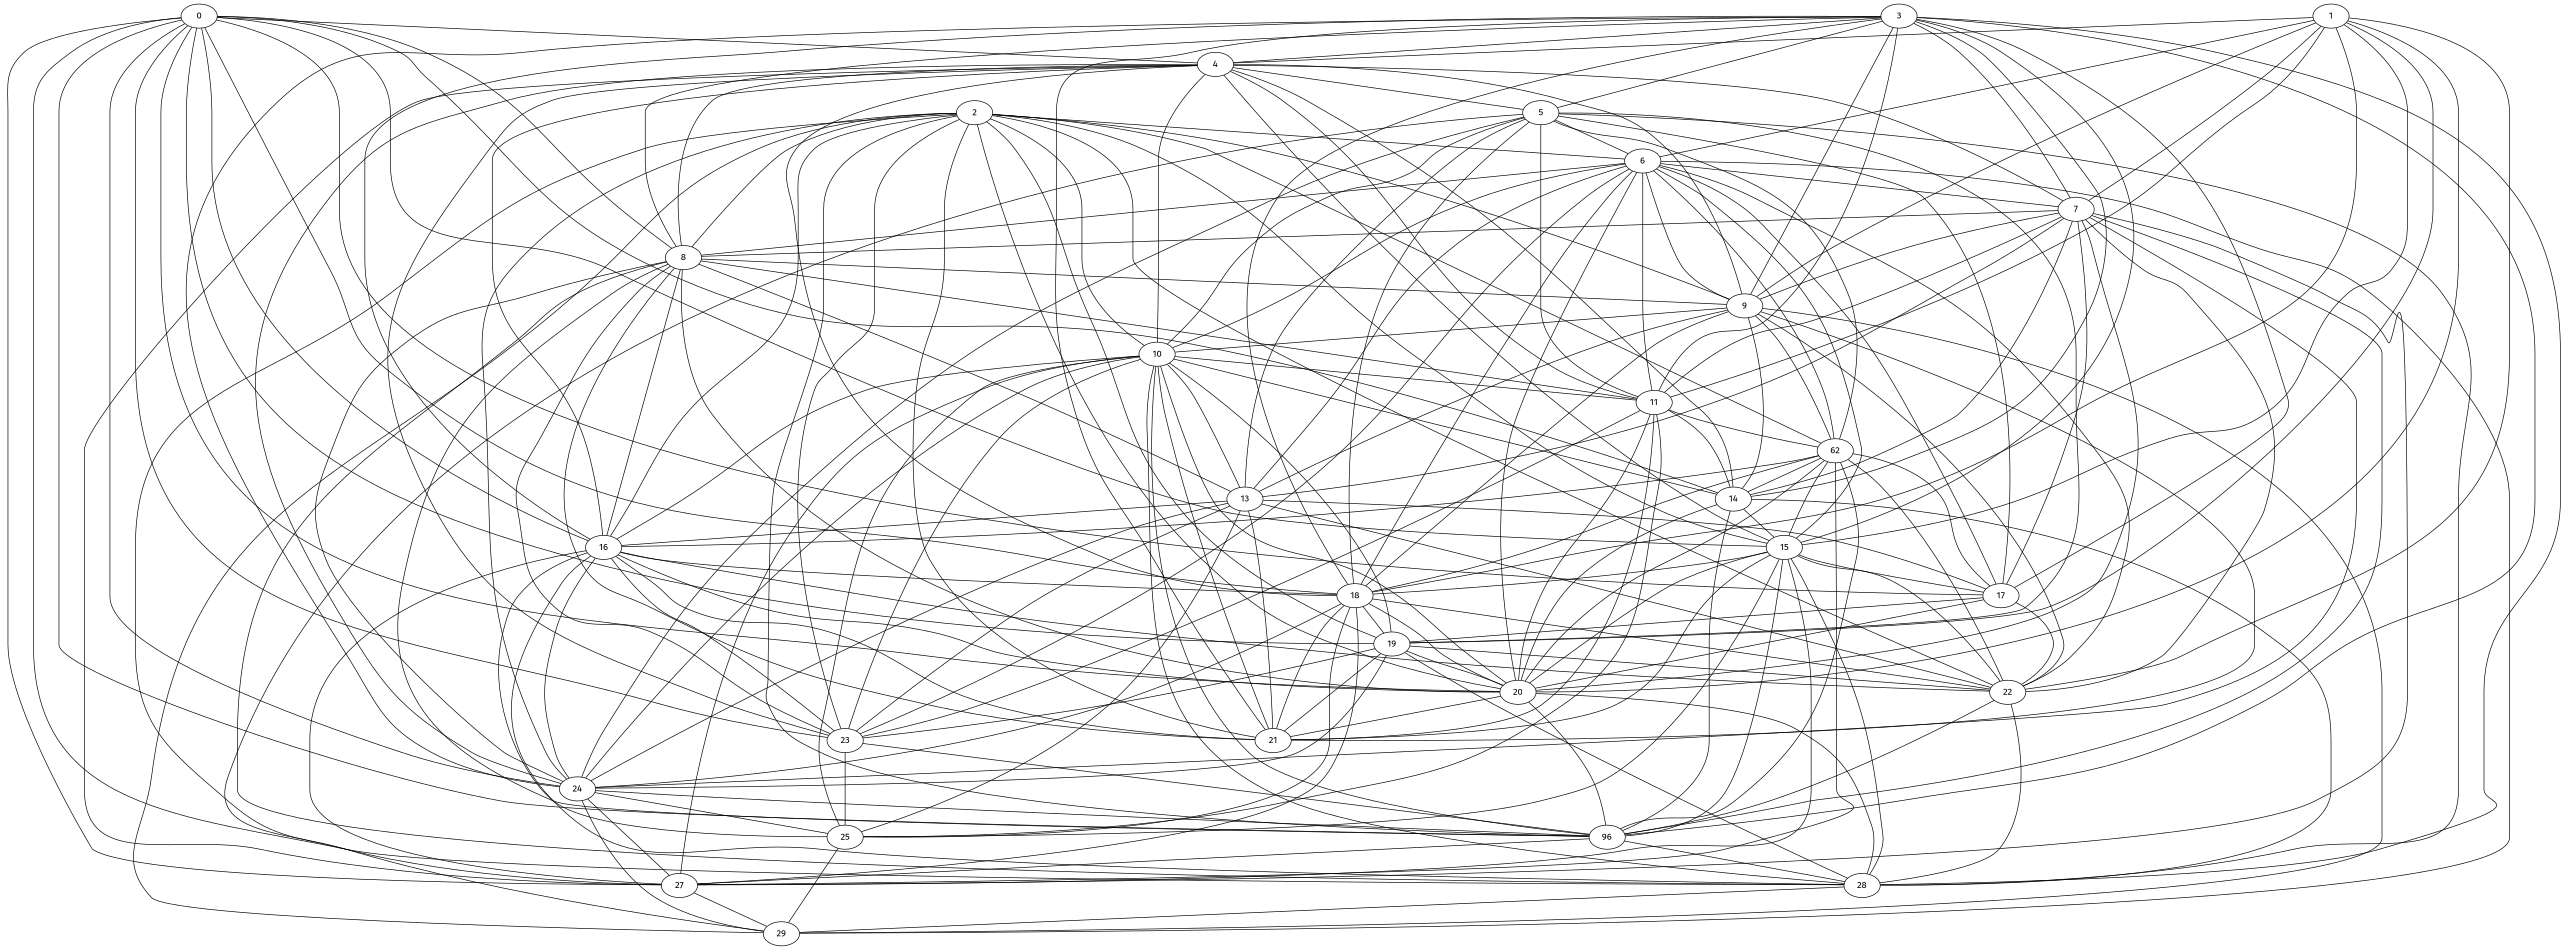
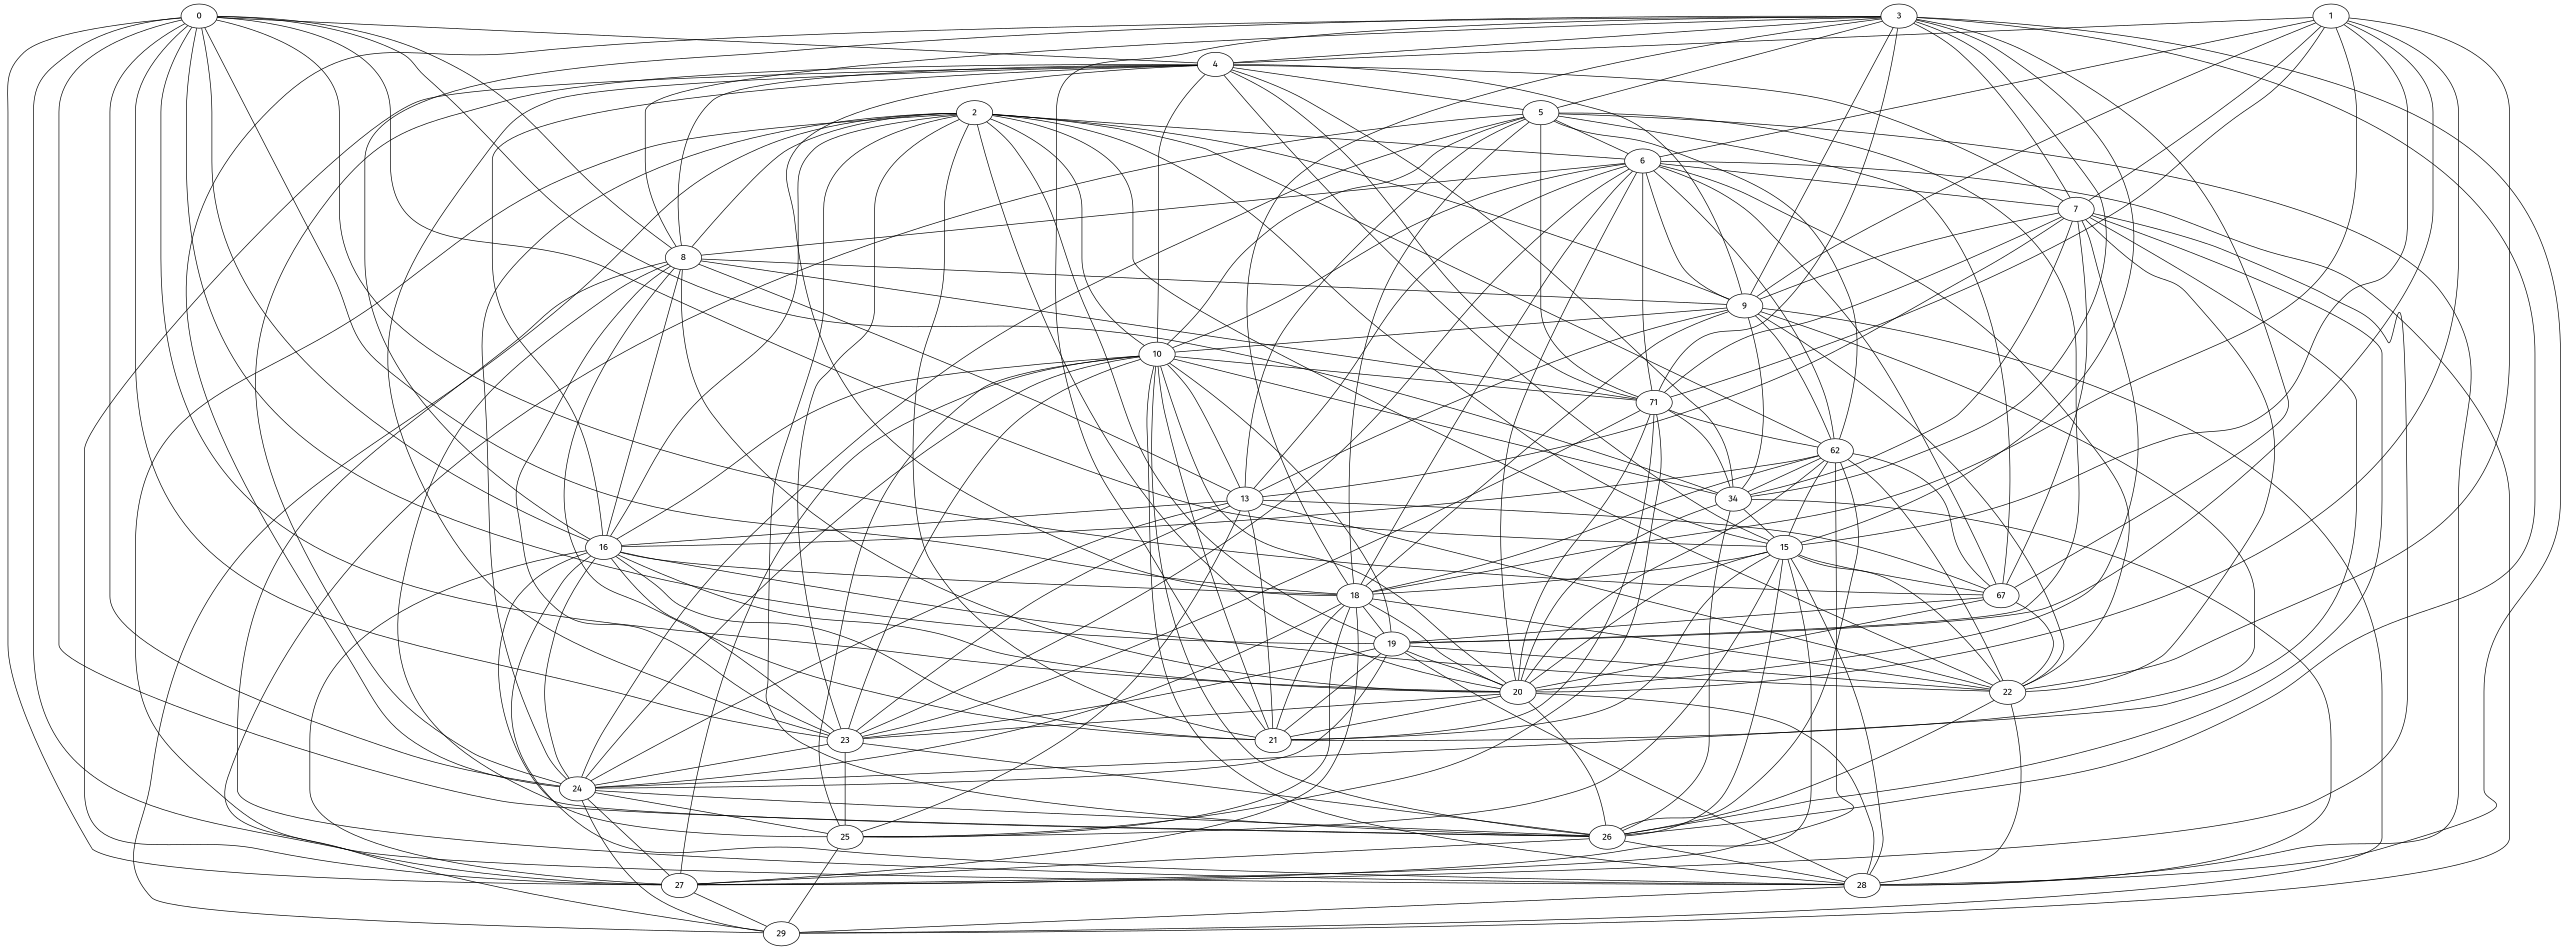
(1346, 235) -> none
(1814, 310) -> none
(1654, 402) -> (1654, 402)
(325, 467) -> (711, 765)
(1733, 499) -> (1733, 499)
(2001, 596) -> (2001, 596)
none -> (1197, 715)
(1607, 837) -> (1607, 837)
